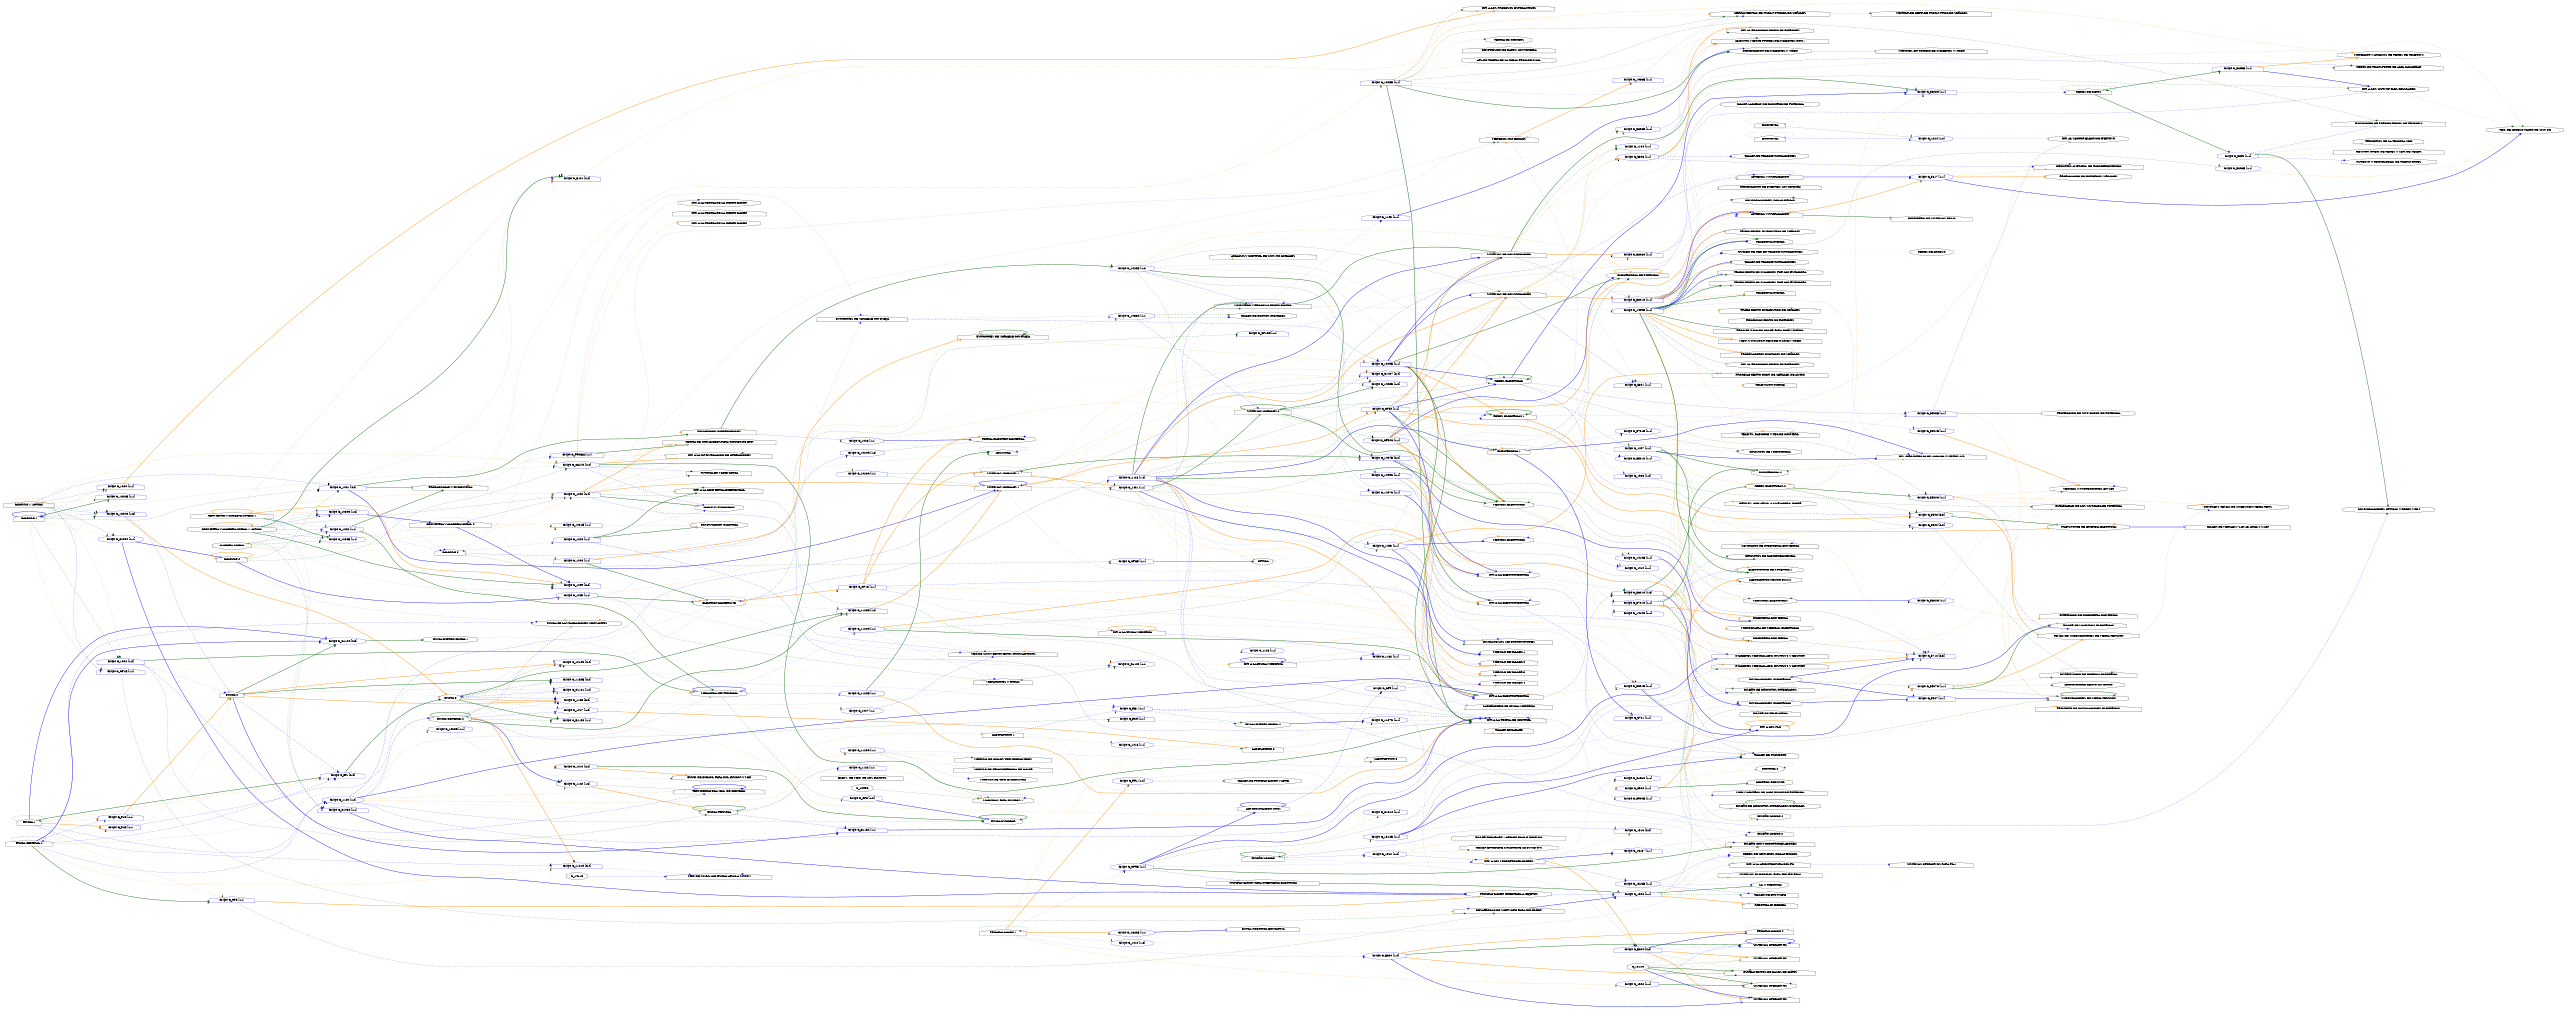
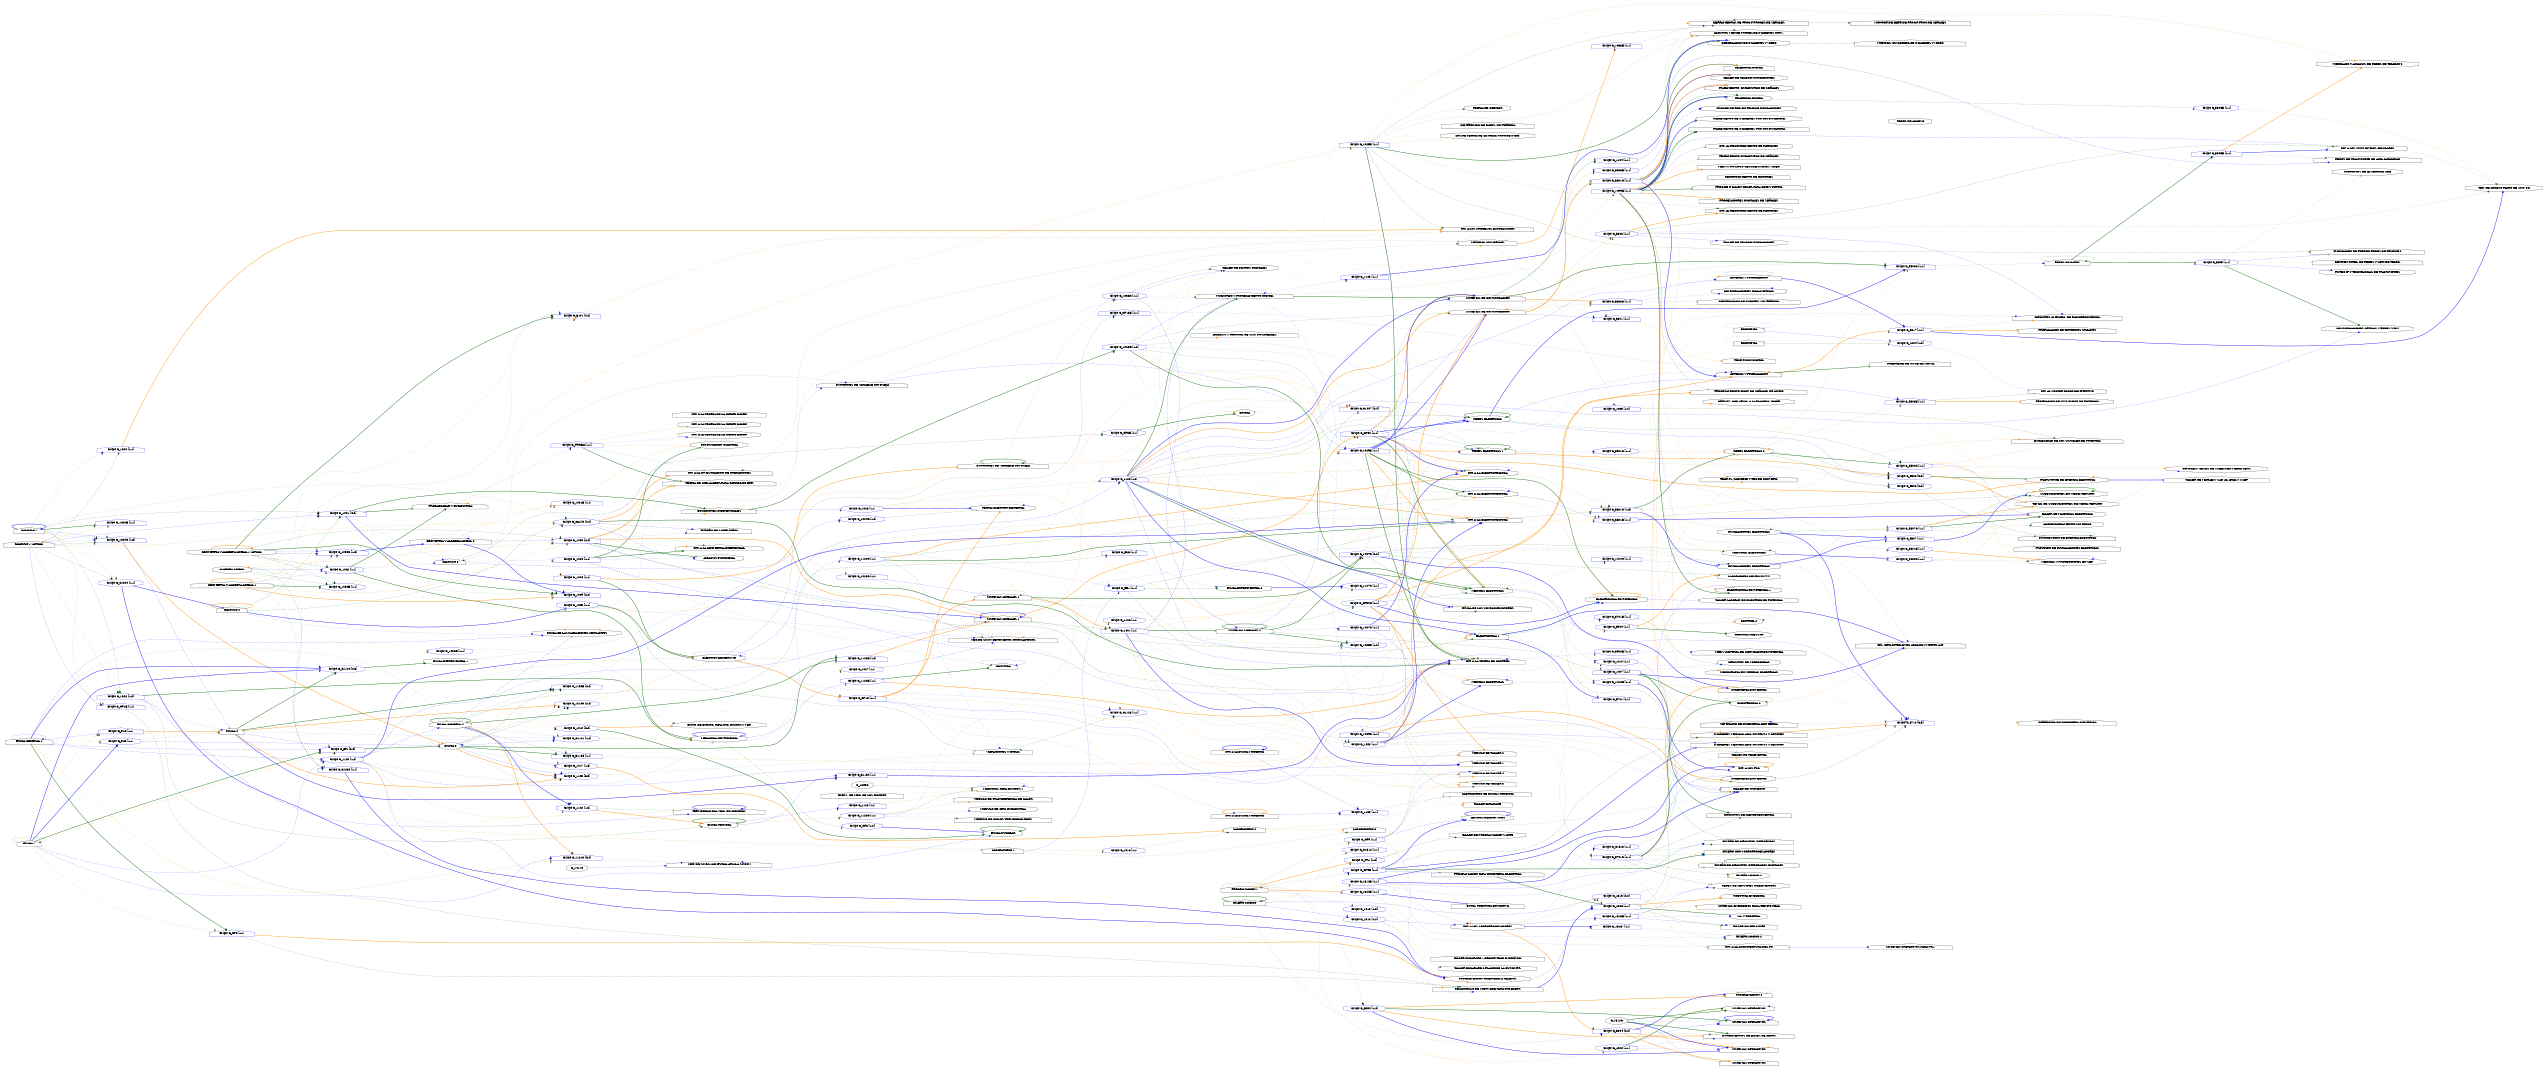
(2089, 177) -> (2067, 330)
(934, 447) -> (988, 490)
(1132, 488) -> (1124, 631)
(1339, 760) -> (1420, 826)
(70, 825) -> (74, 793)
